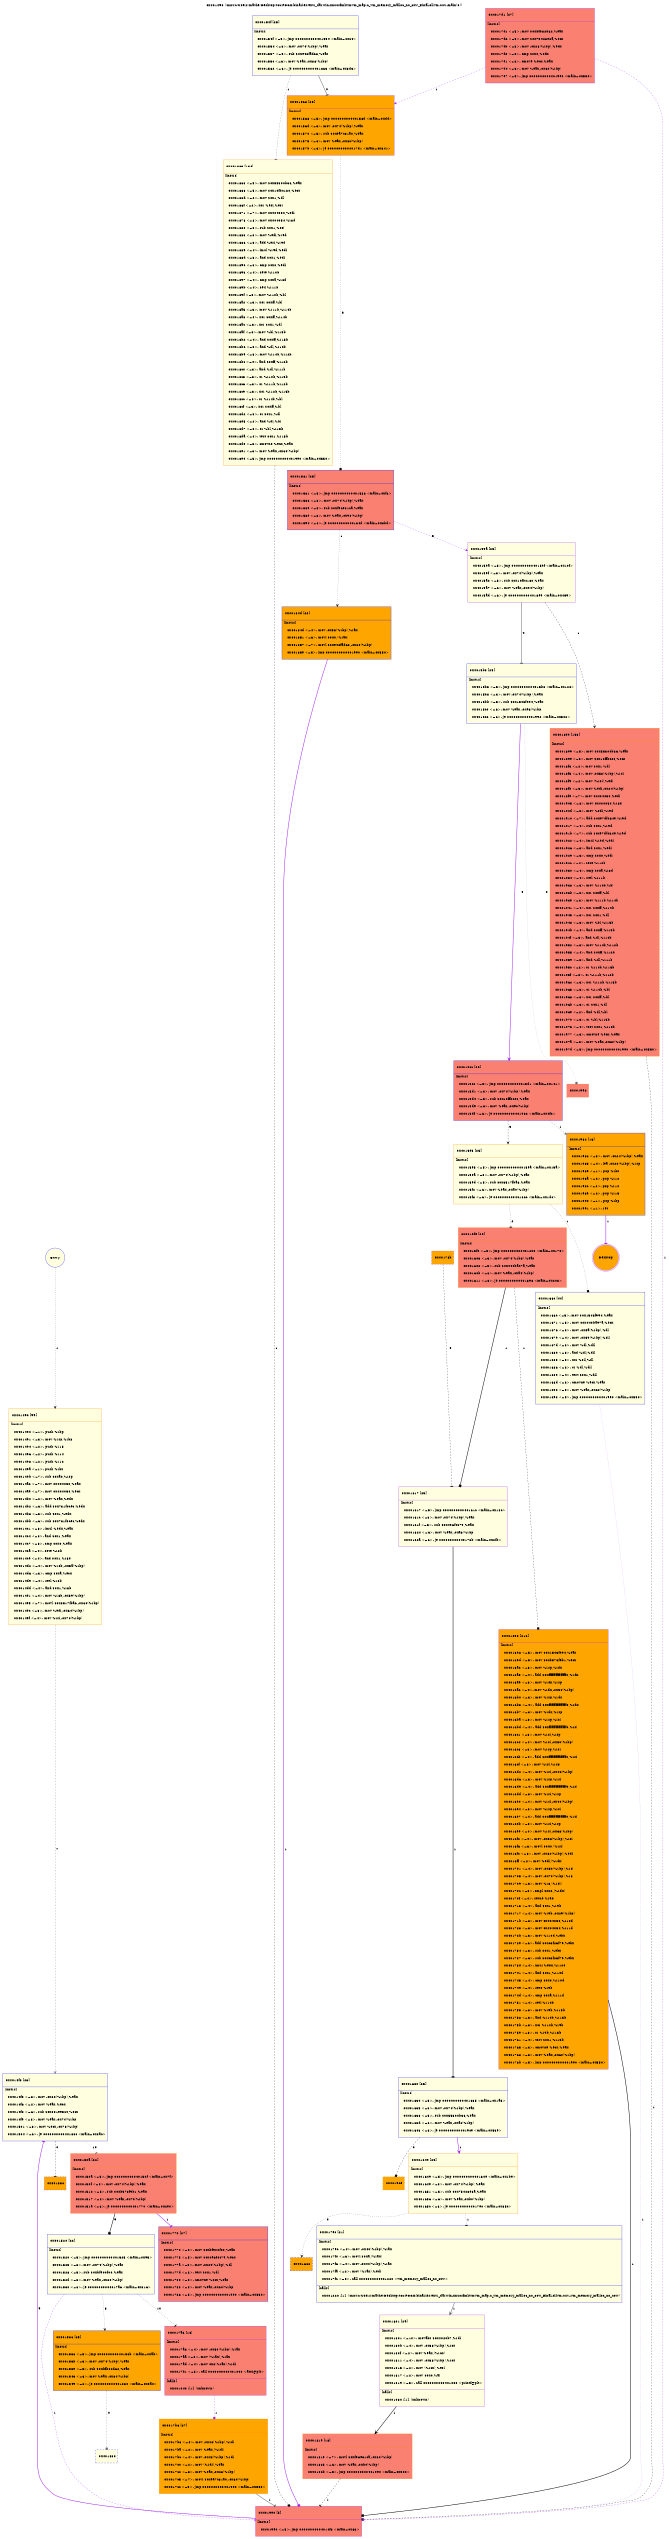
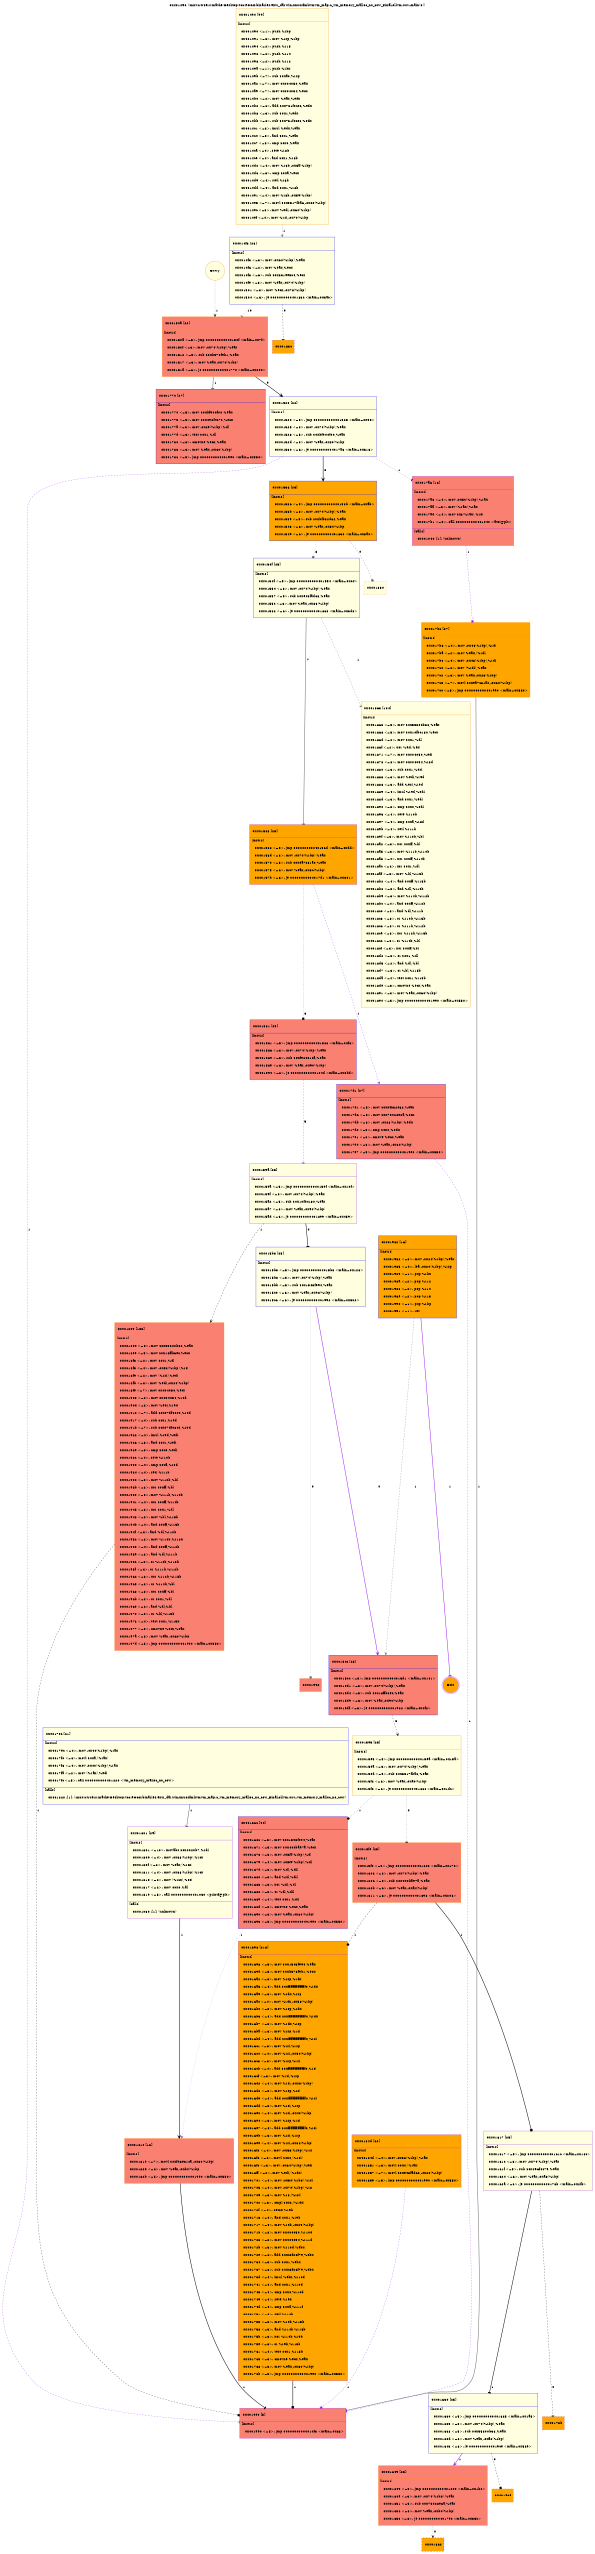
(540, 46) -> (391, 1122)
(441, 85) -> (347, 983)
(327, 89) -> (308, 660)
(430, 536) -> (303, 1121)
none -> (315, 548)
(339, 567) -> none
(522, 632) -> (307, 1235)
(337, 633) -> (407, 2161)
(557, 1127) -> (400, 1485)
(55, 1258) -> (215, 271)
(606, 1258) -> (451, 1685)
(55, 1337) -> (215, 297)
(590, 1348) -> (293, 1873)
(447, 1375) -> (546, 2303)
(275, 1487) -> none
(284, 1580) -> (384, 2306)
(57, 1849) -> (284, 231)
(641, 2085) -> (203, 2029)
(463, 2183) -> (433, 2496)
(466, 2219) -> none
(164, 2220) -> (213, 382)
(112, 2223) -> (268, 386)
(453, 2308) -> (188, 1815)
(159, 2309) -> (399, 470)
(104, 2311) -> (323, 468)
(37, 2423) -> none
(107, 2456) -> (375, 588)
(331, 2492) -> (201, 2305)
